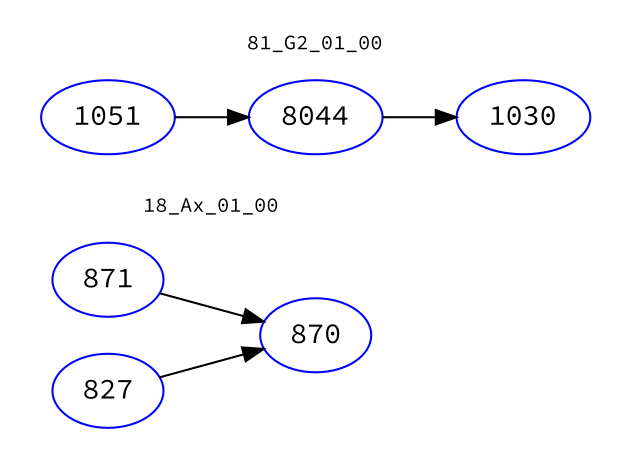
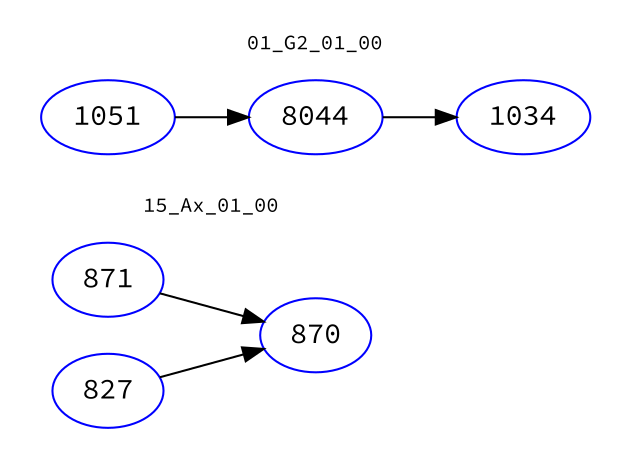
(316, 44) -> (316, 44)
(523, 117) -> (523, 117)
(212, 207) -> (212, 207)
